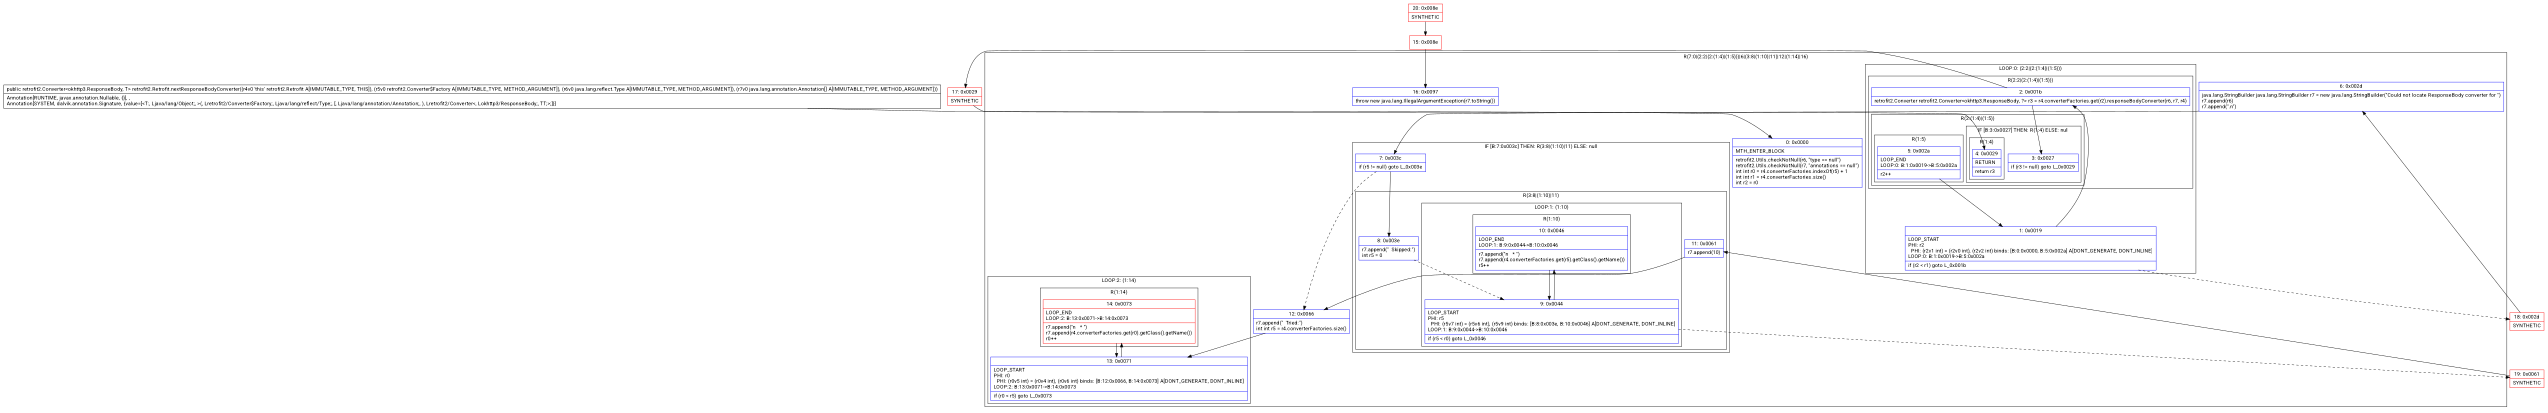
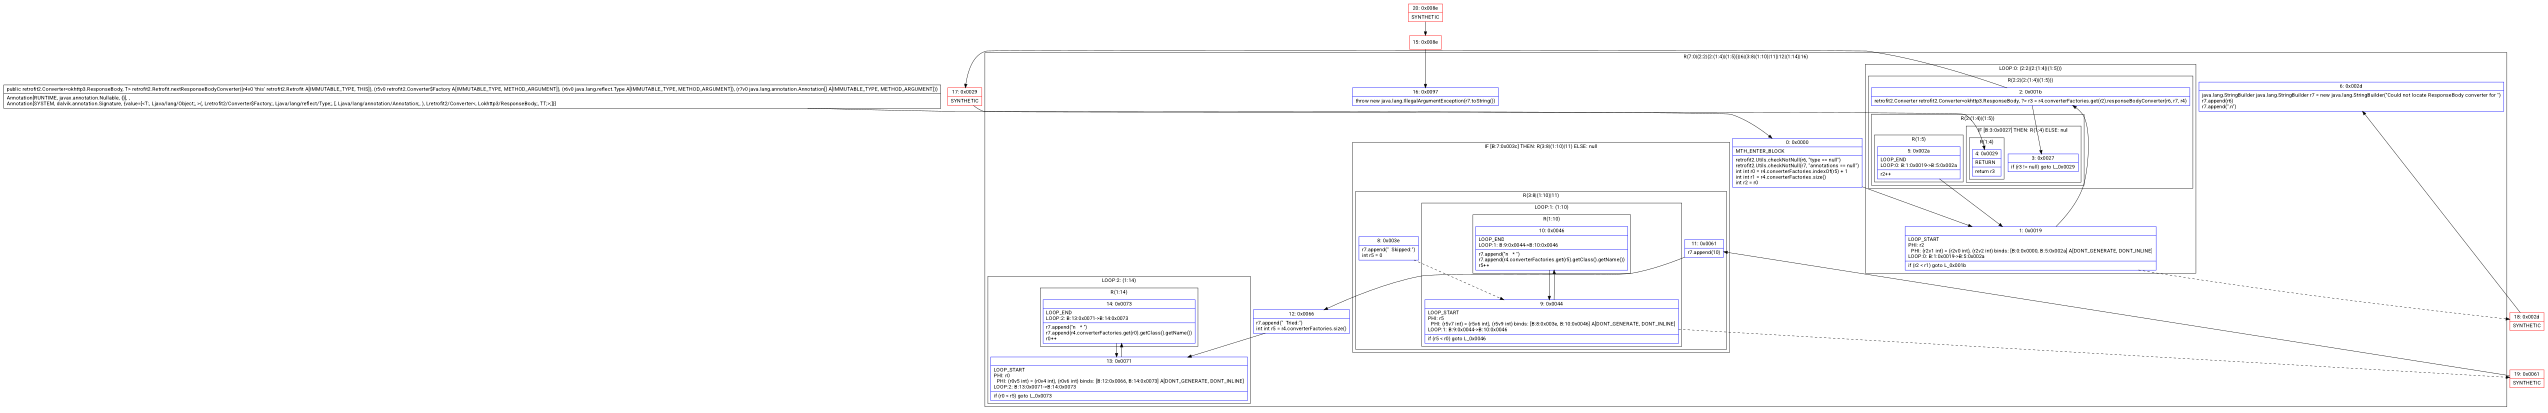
(1391, 163) -> none
none -> (1915, 206)
(1119, 322) -> (1119, 322)
